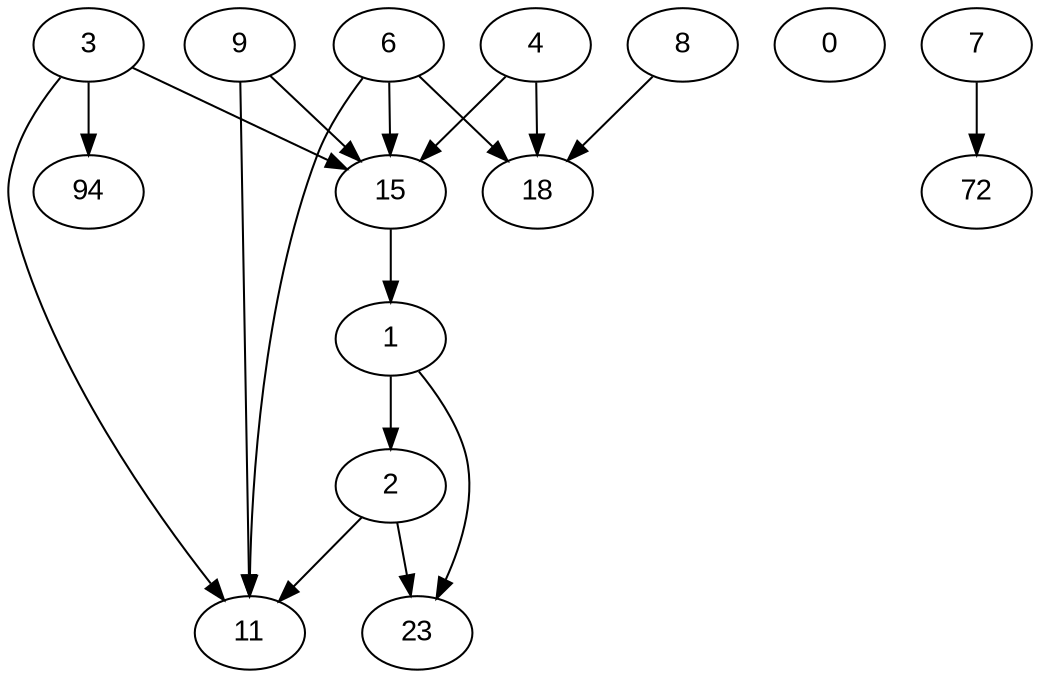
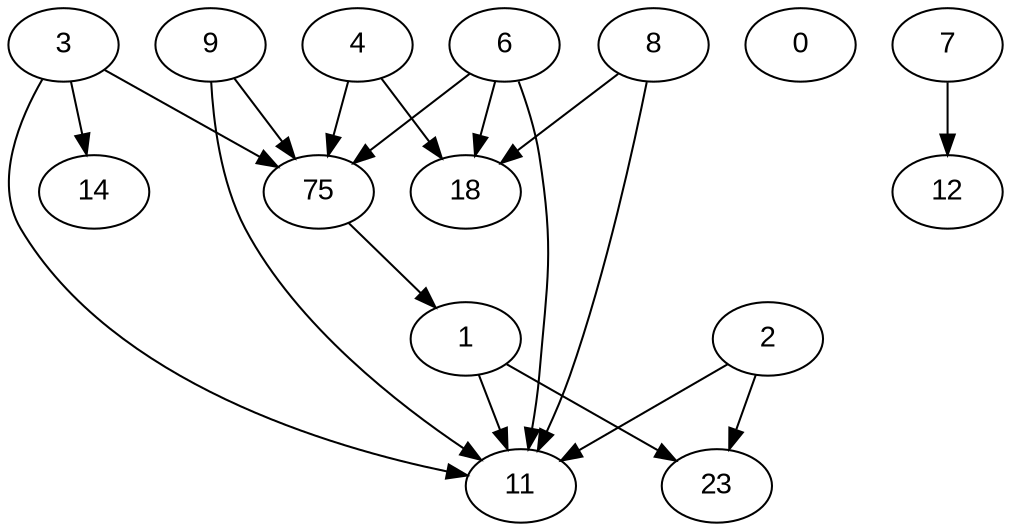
(89, 192) -> (94, 192)
(391, 192) -> (319, 192)
(977, 192) -> (948, 192)
none -> (605, 259)
(391, 402) -> (489, 402)
